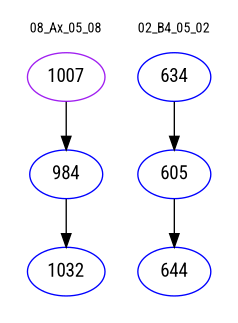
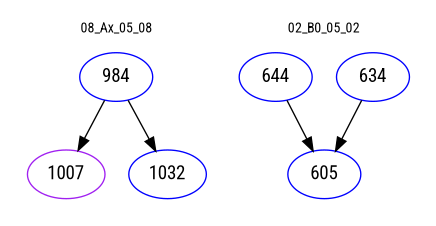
(174, 29) -> (324, 29)
(66, 119) -> (95, 119)
(174, 216) -> (297, 120)
